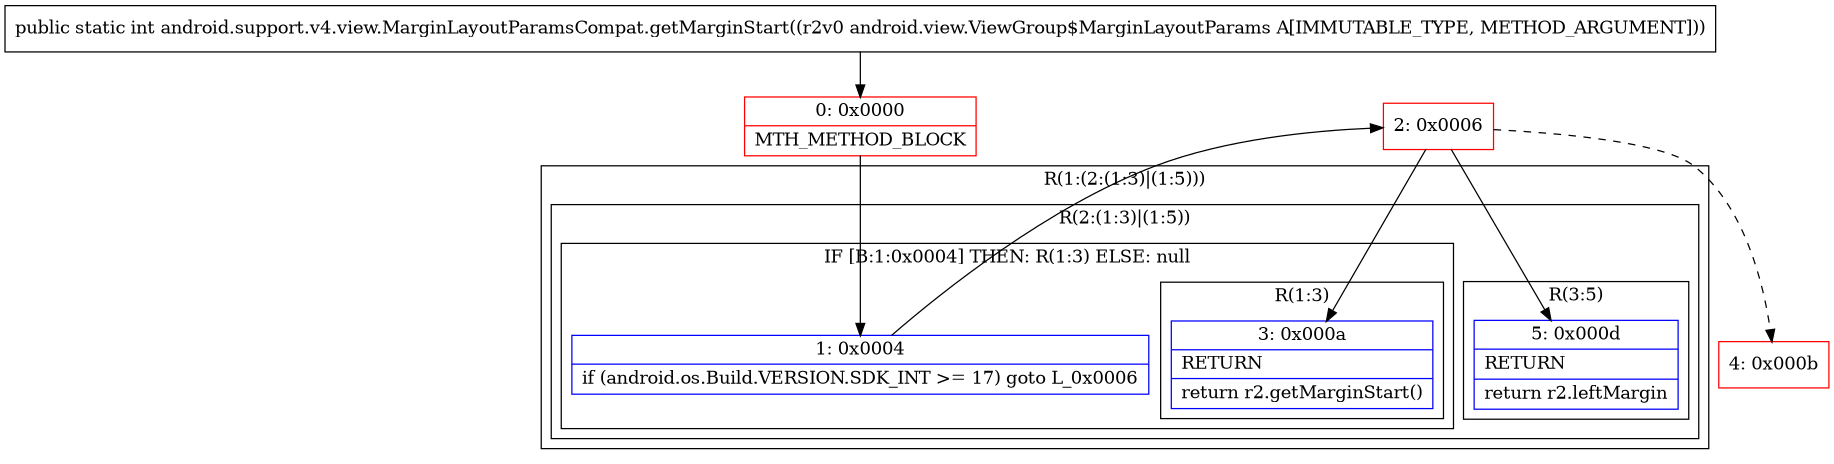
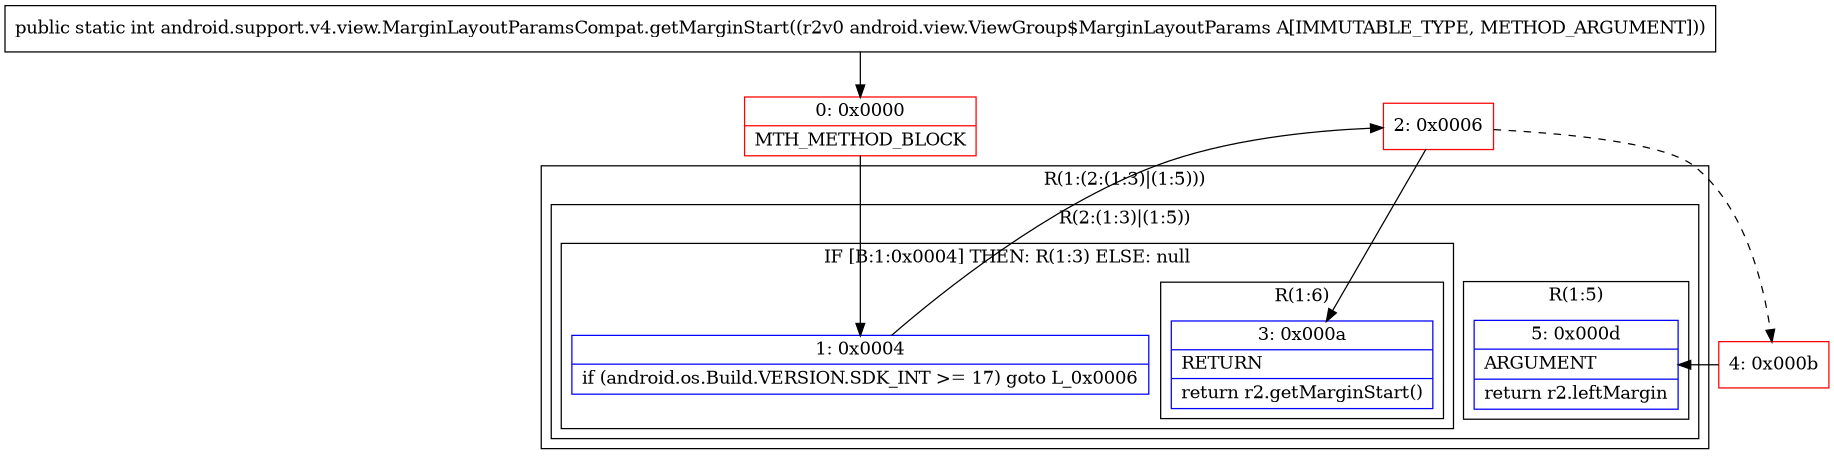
(1498, 229) -> (1705, 365)
(1576, 296) -> (1576, 296)
(1302, 297) -> (1302, 297)
(1525, 364) -> (1540, 364)
